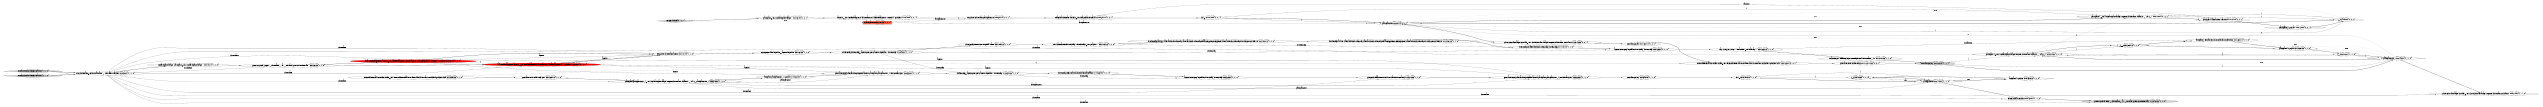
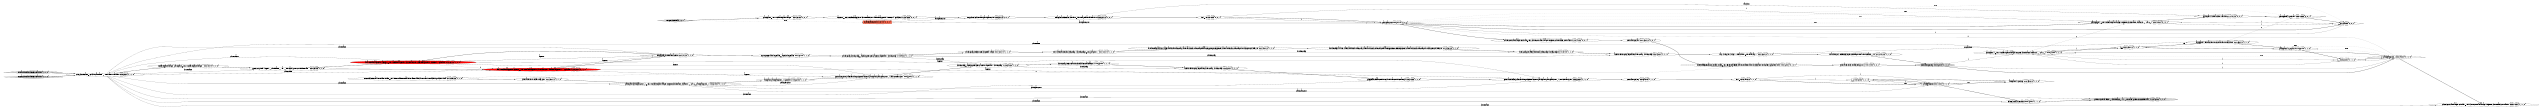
(1758, 39) -> (1824, 15)
(675, 54) -> (675, 55)
